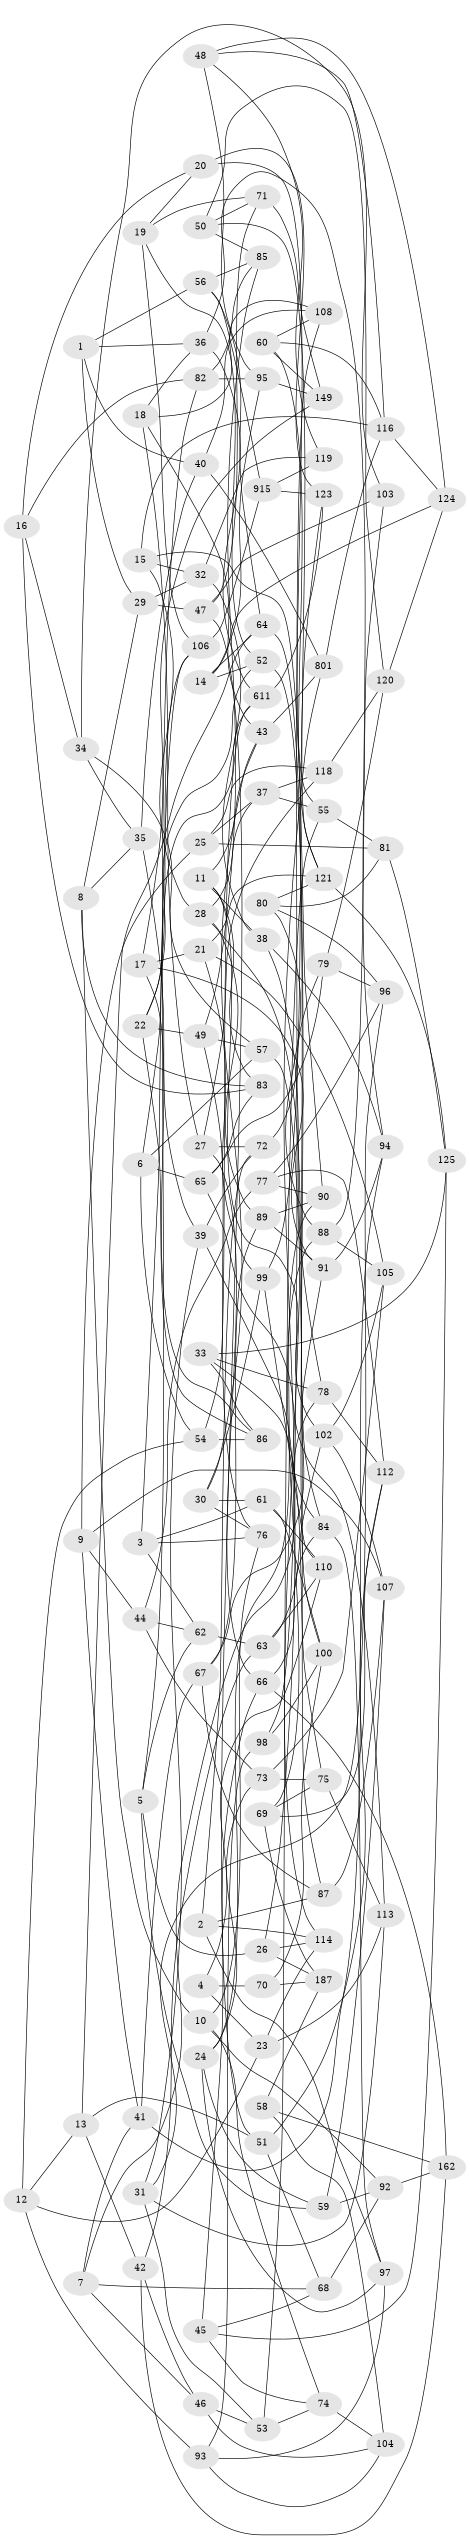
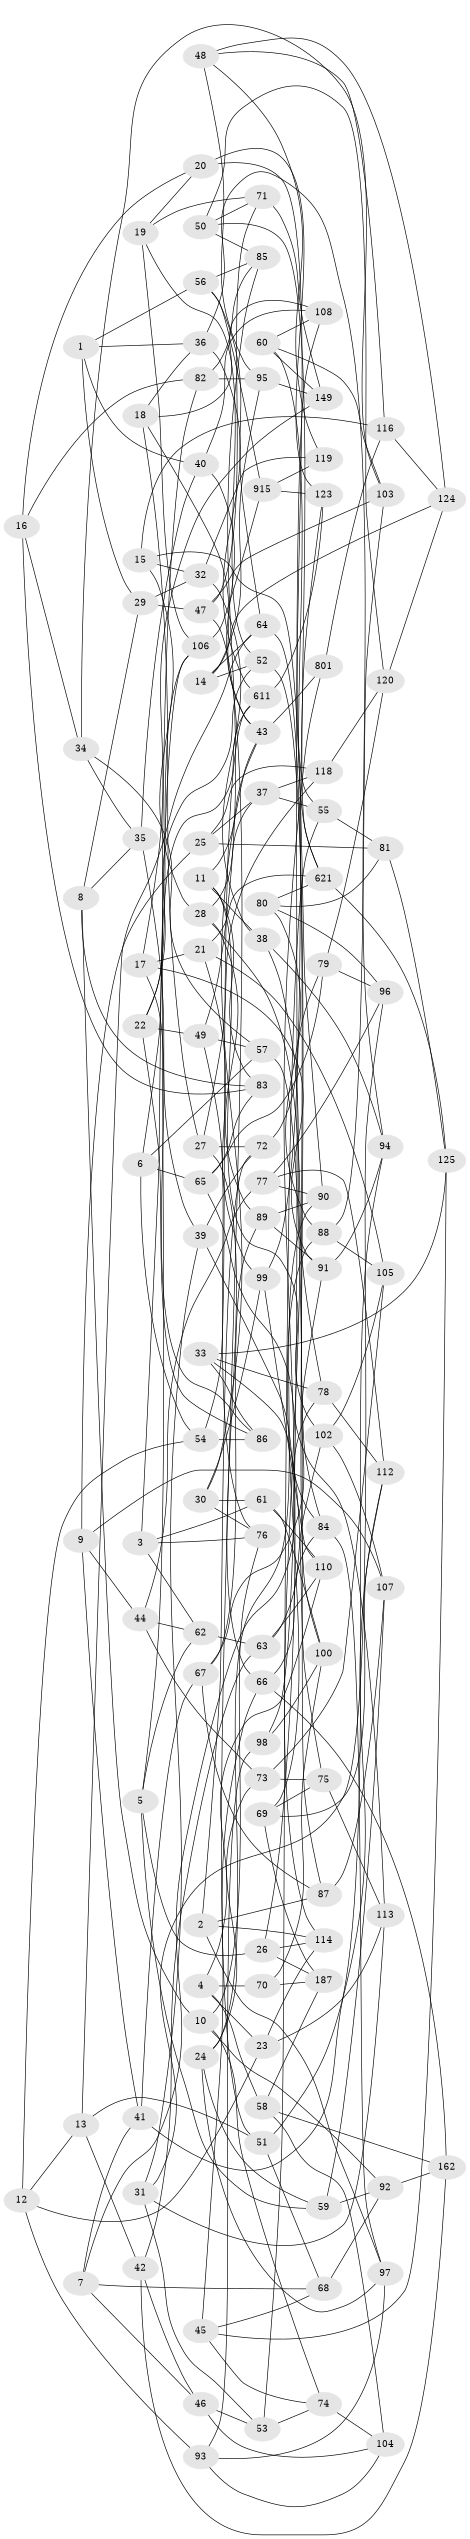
(345, 361) -> (354, 396)
(269, 562) -> (230, 599)
(324, 879) -> (324, 879)
none -> (237, 2044)
